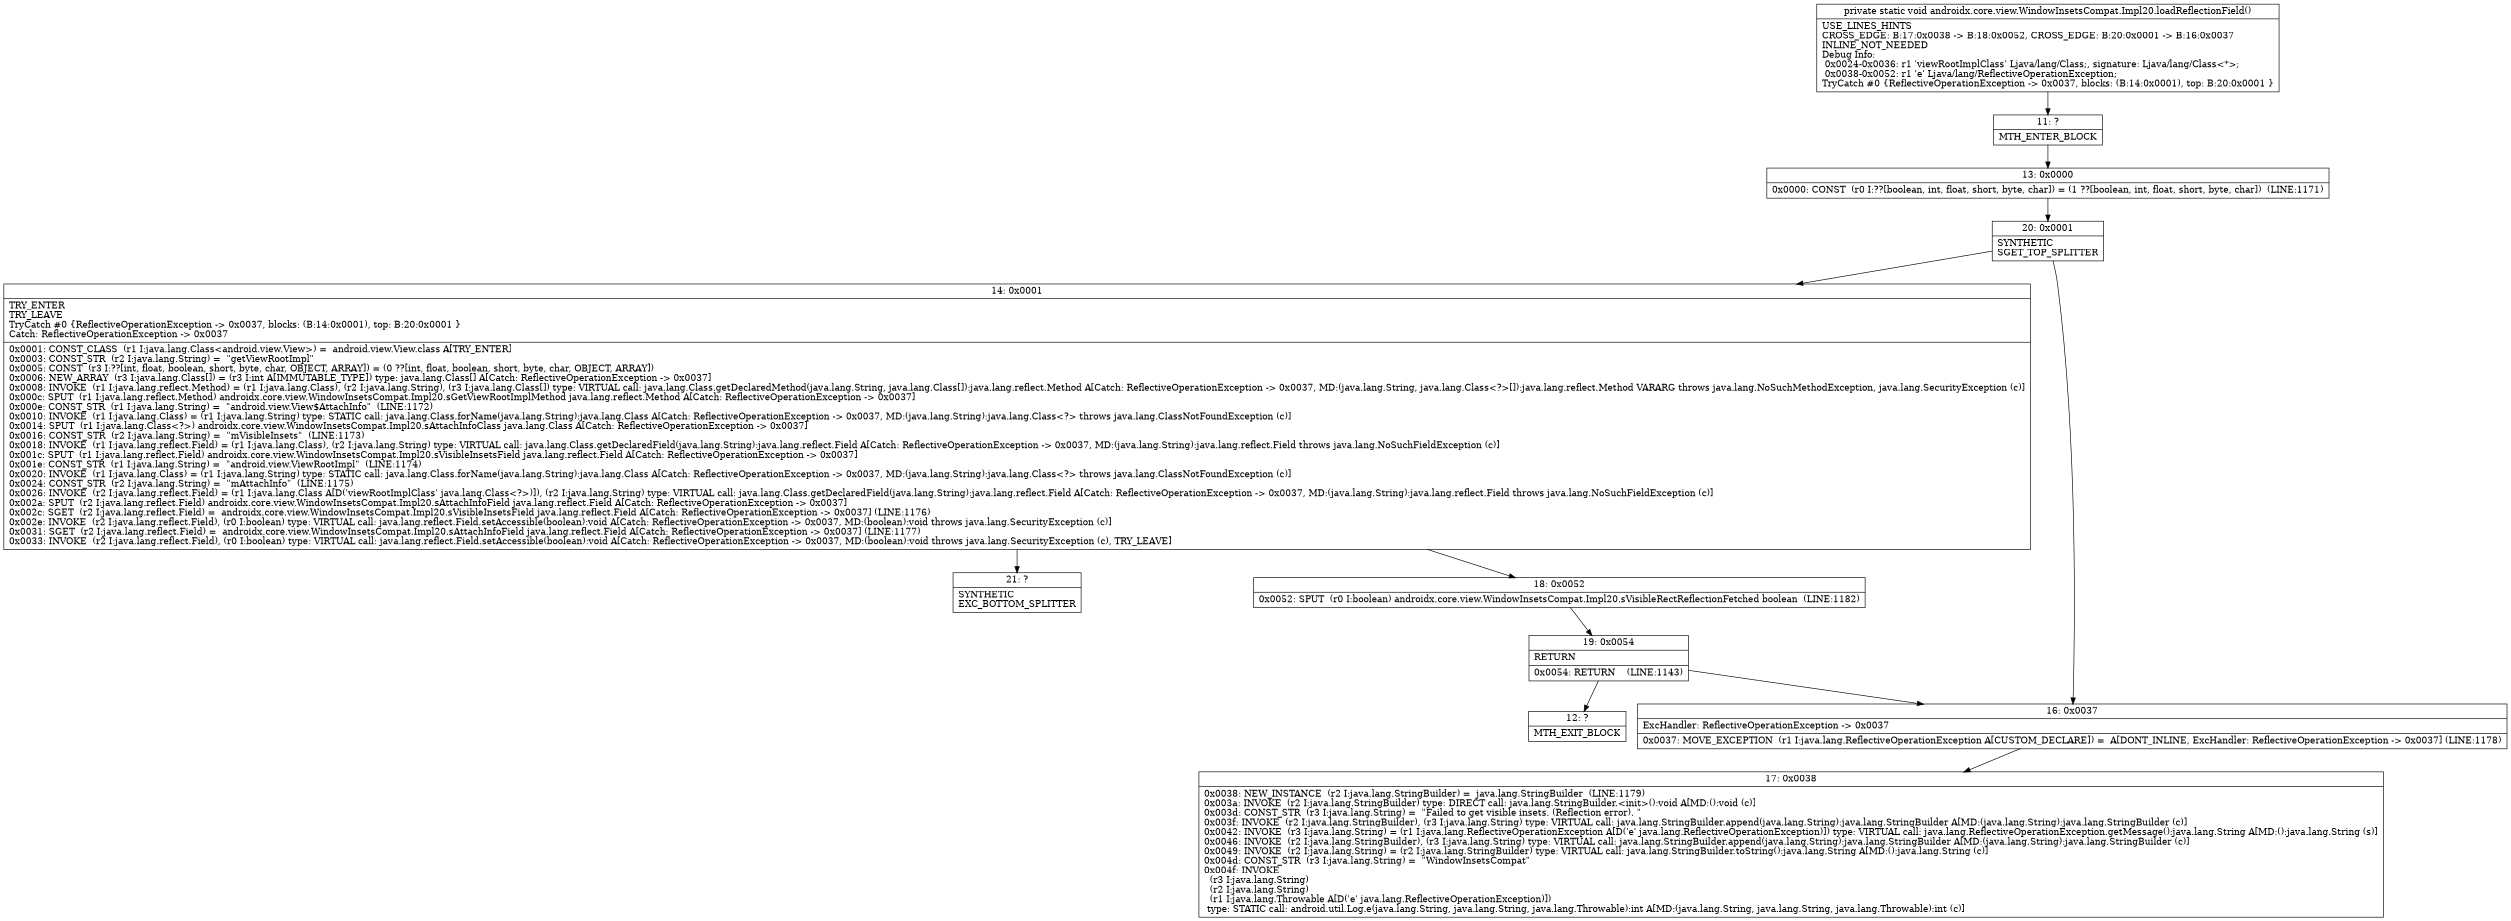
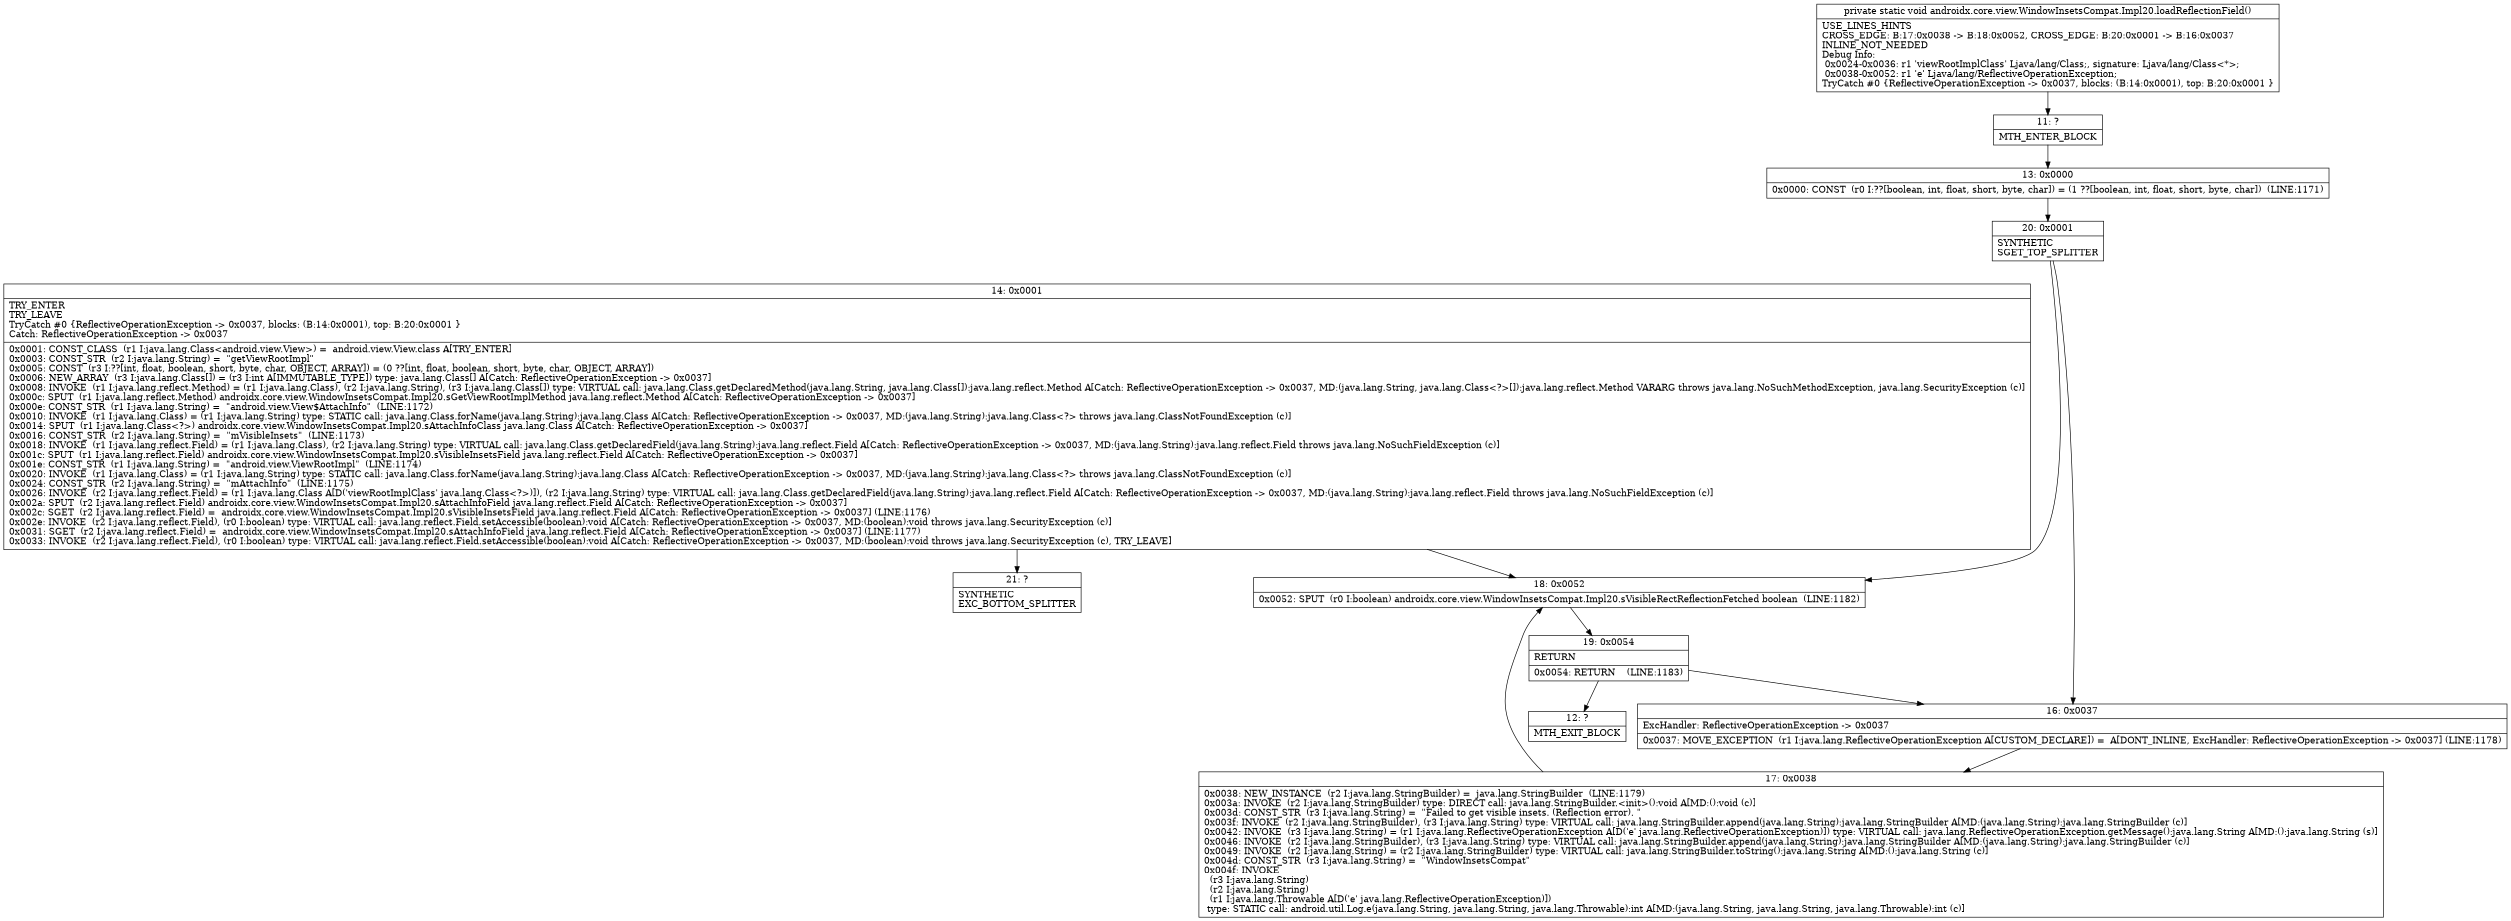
(1898, 267) -> (2056, 491)
(1609, 673) -> (1609, 673)
none -> (1505, 694)
